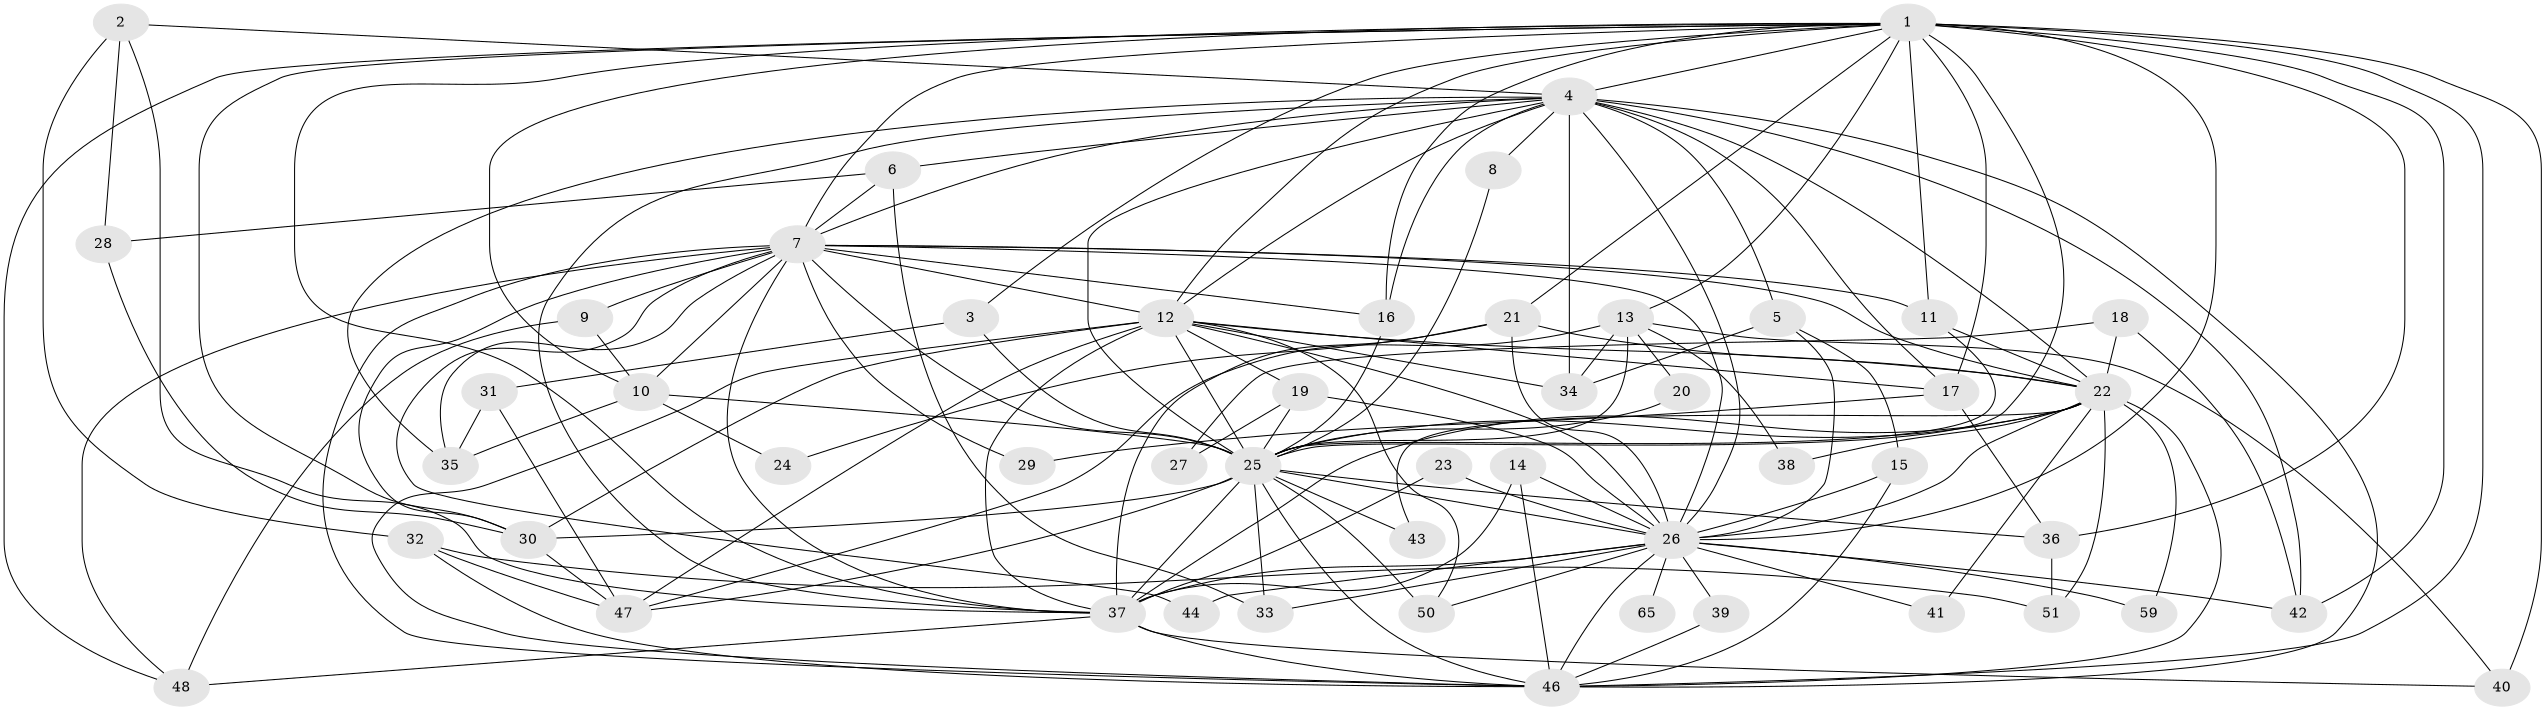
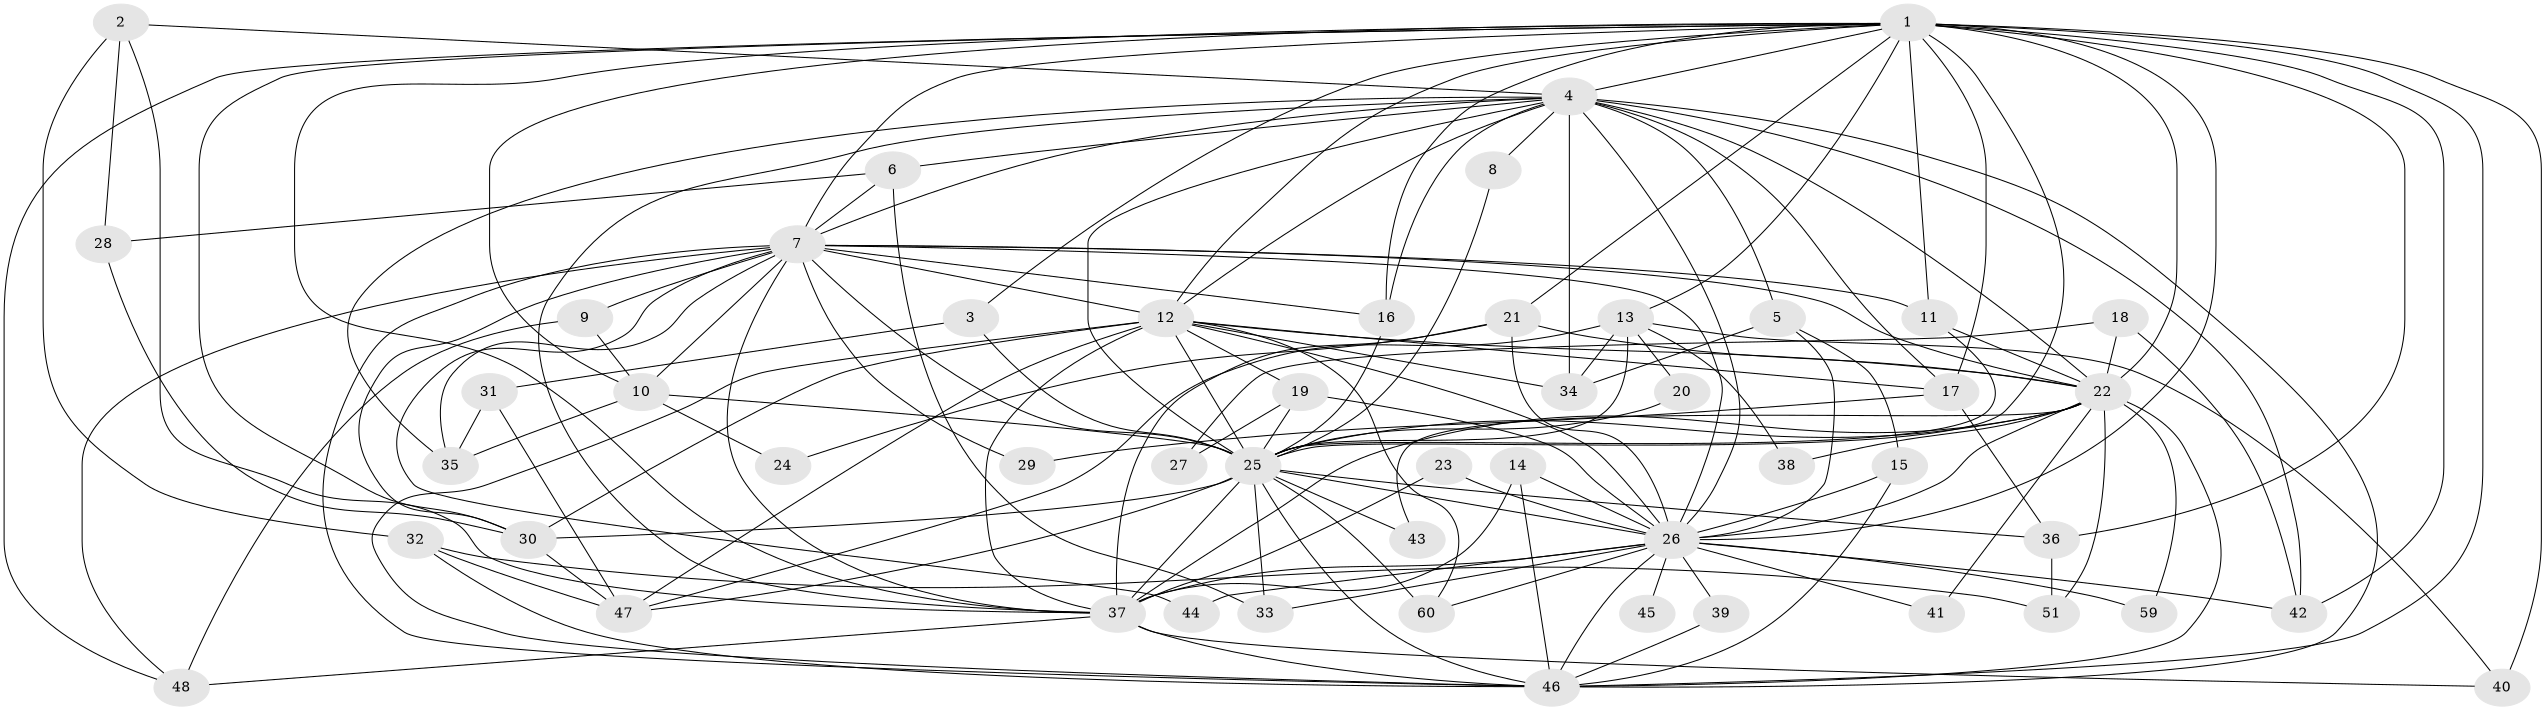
none -> (2169, 131)
(1427, 614) -> (1427, 614)
(1647, 614) -> (1647, 614)
